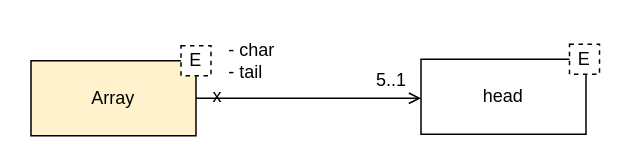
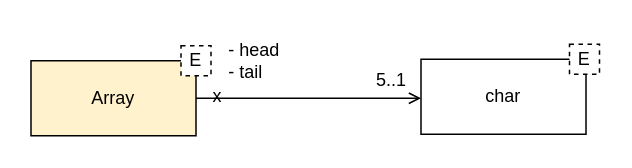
(257, 61) -> (257, 61)
(503, 97) -> (503, 97)
